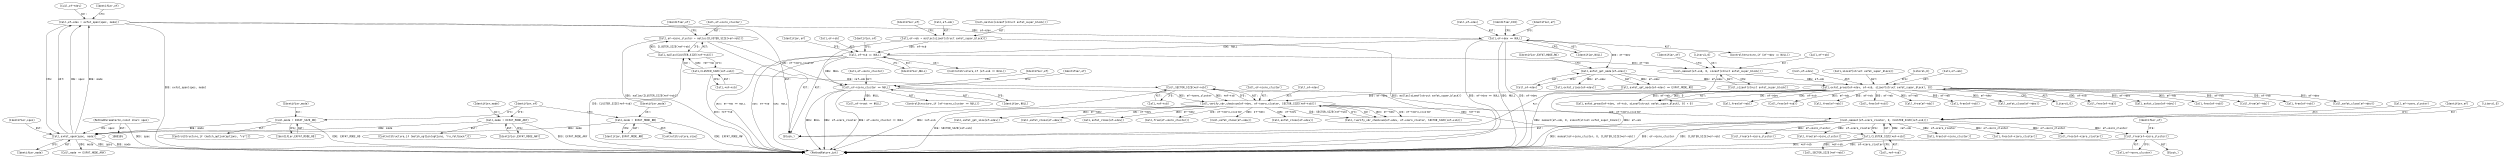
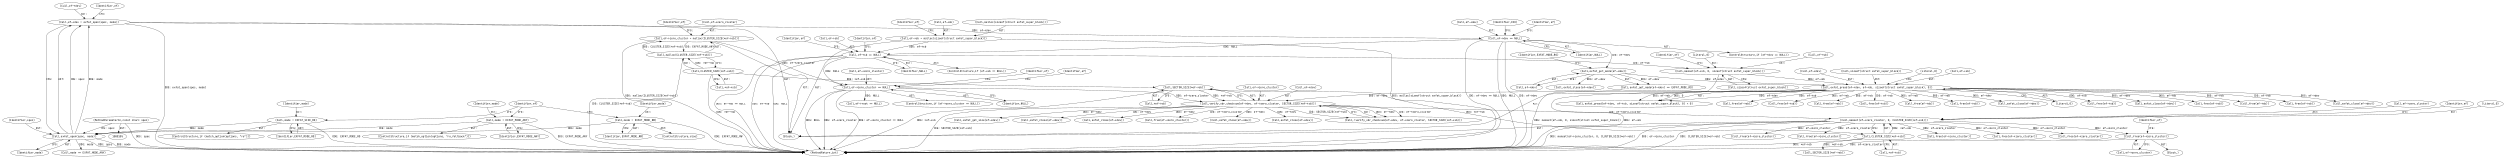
(698, 47) -> (699, 47)
